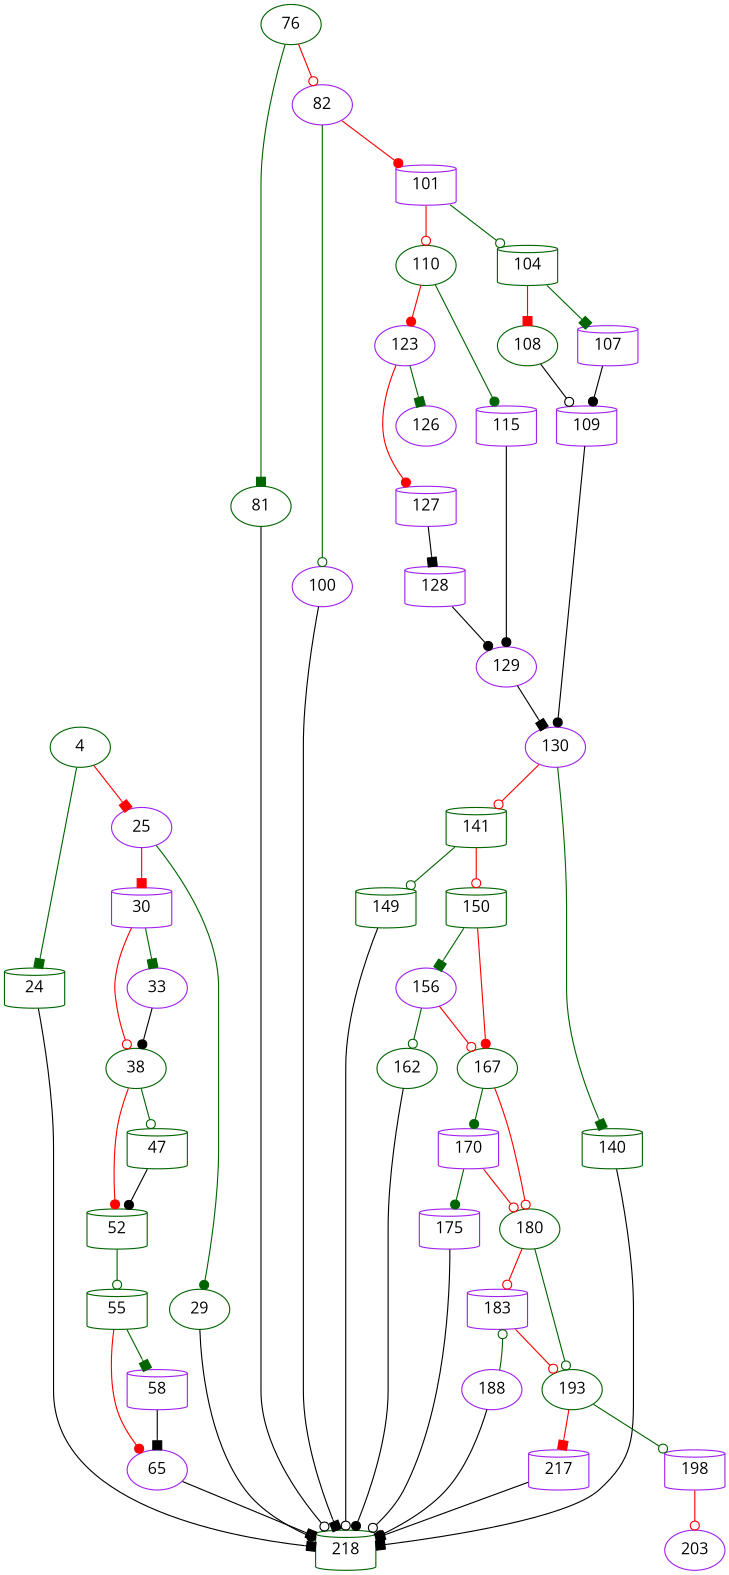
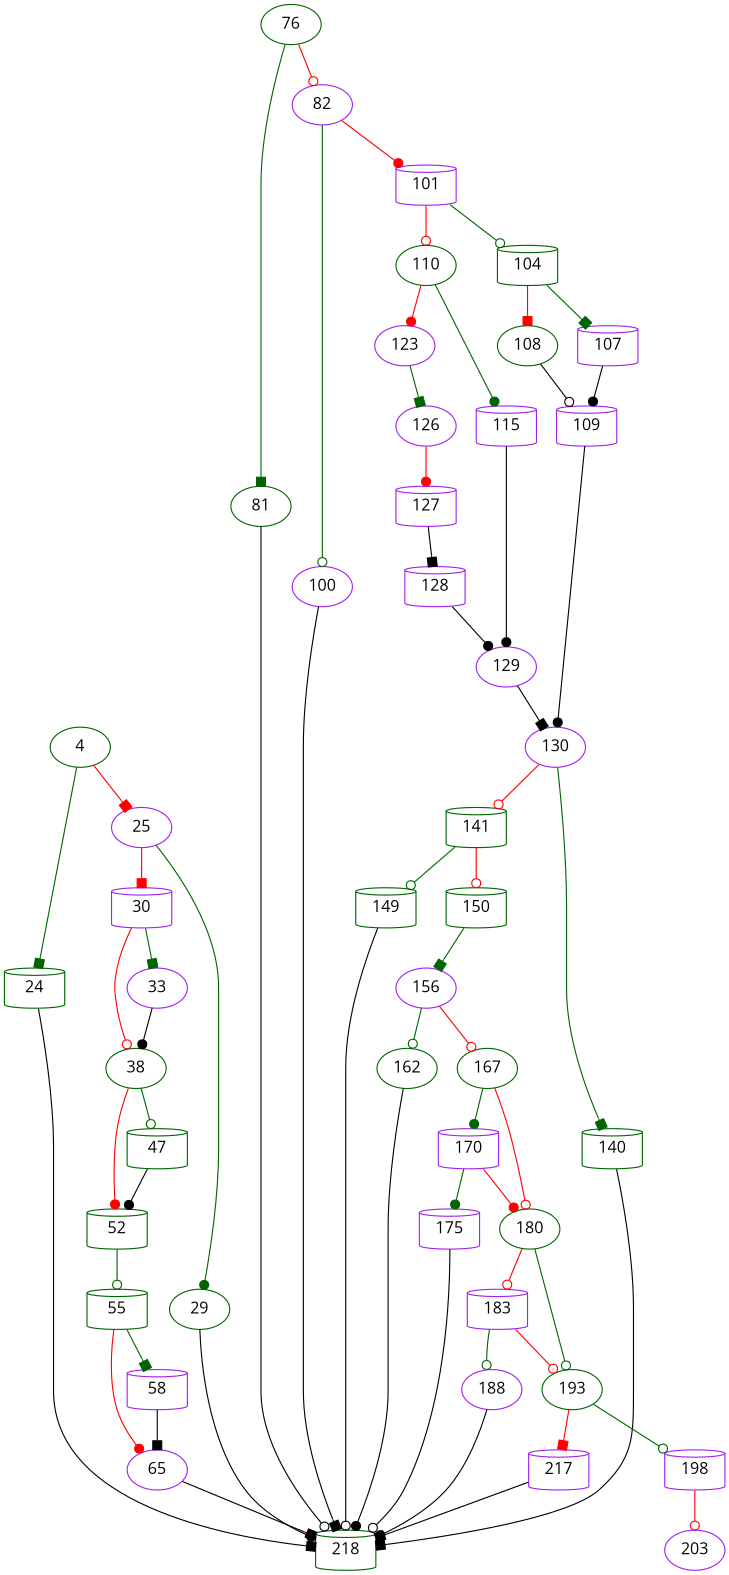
(383, 423) -> (426, 462)
(481, 983) -> none
(497, 1186) -> (497, 1186)
(502, 1354) -> (487, 1345)
